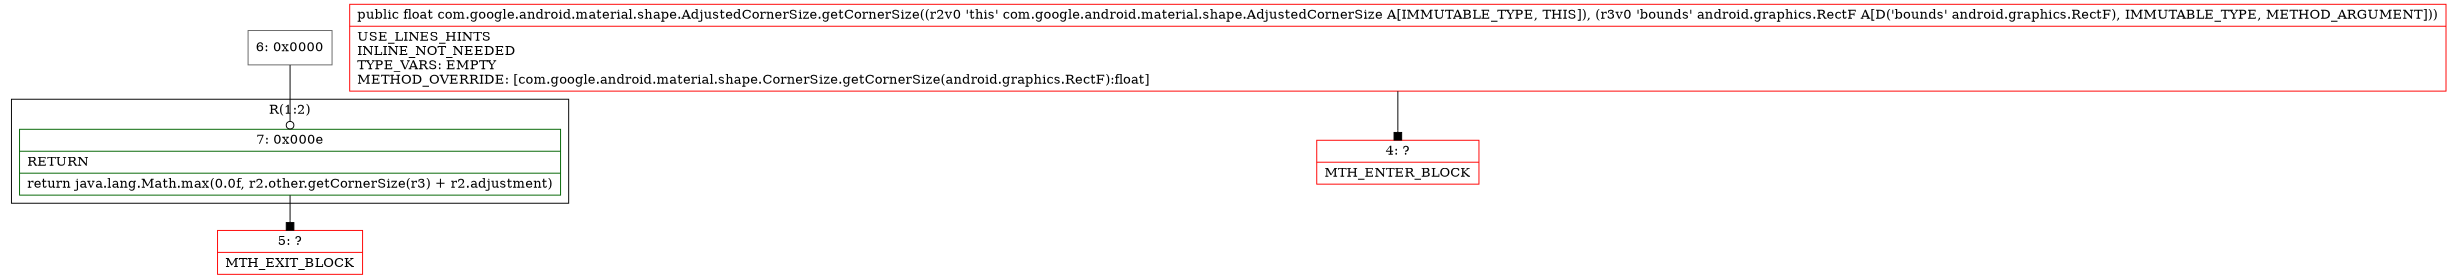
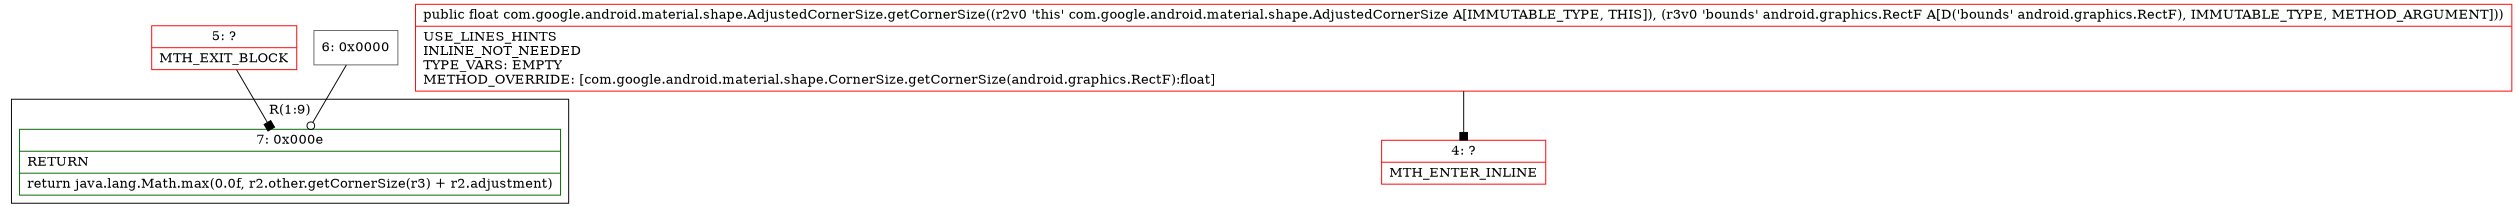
(290, 110) -> (290, 110)
(1398, 173) -> (1464, 173)
(290, 209) -> (250, 93)
